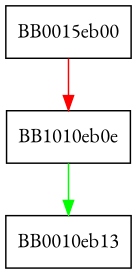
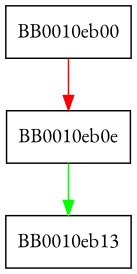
(68, 32) -> (68, 32)
(68, 137) -> (68, 137)
